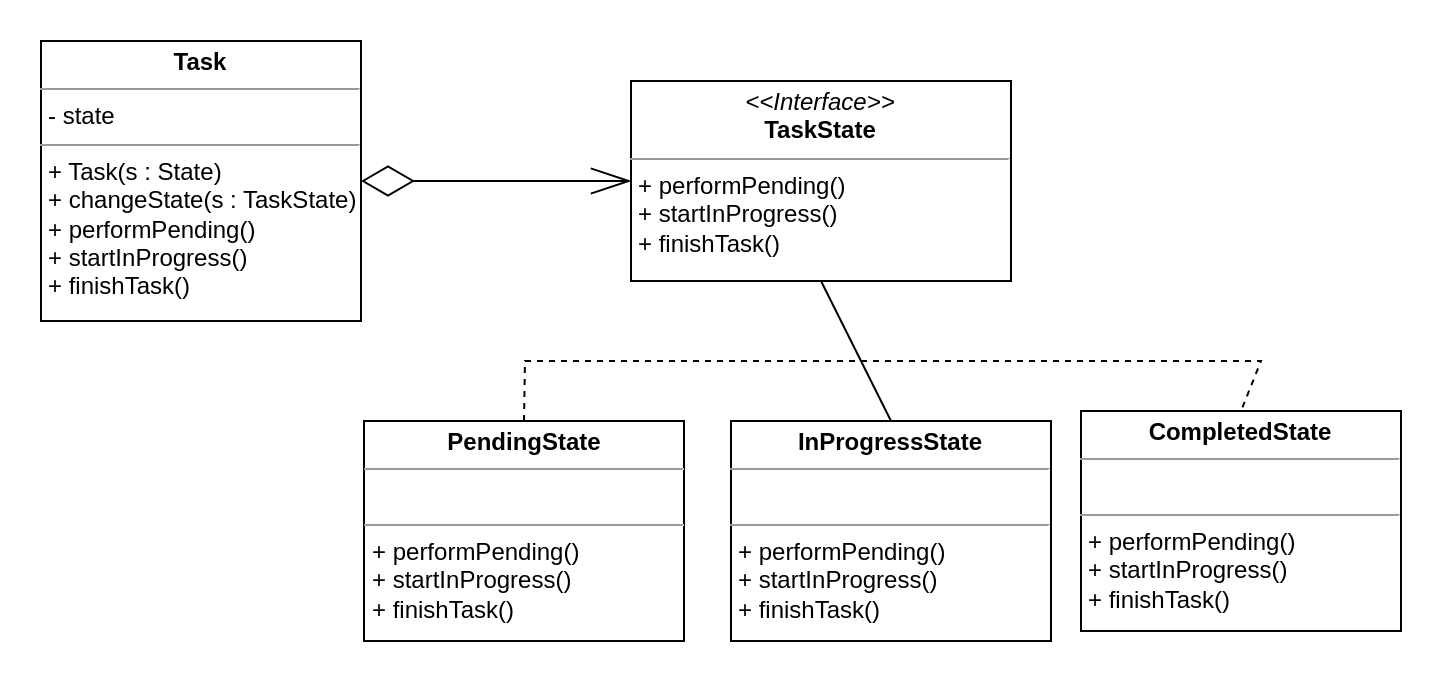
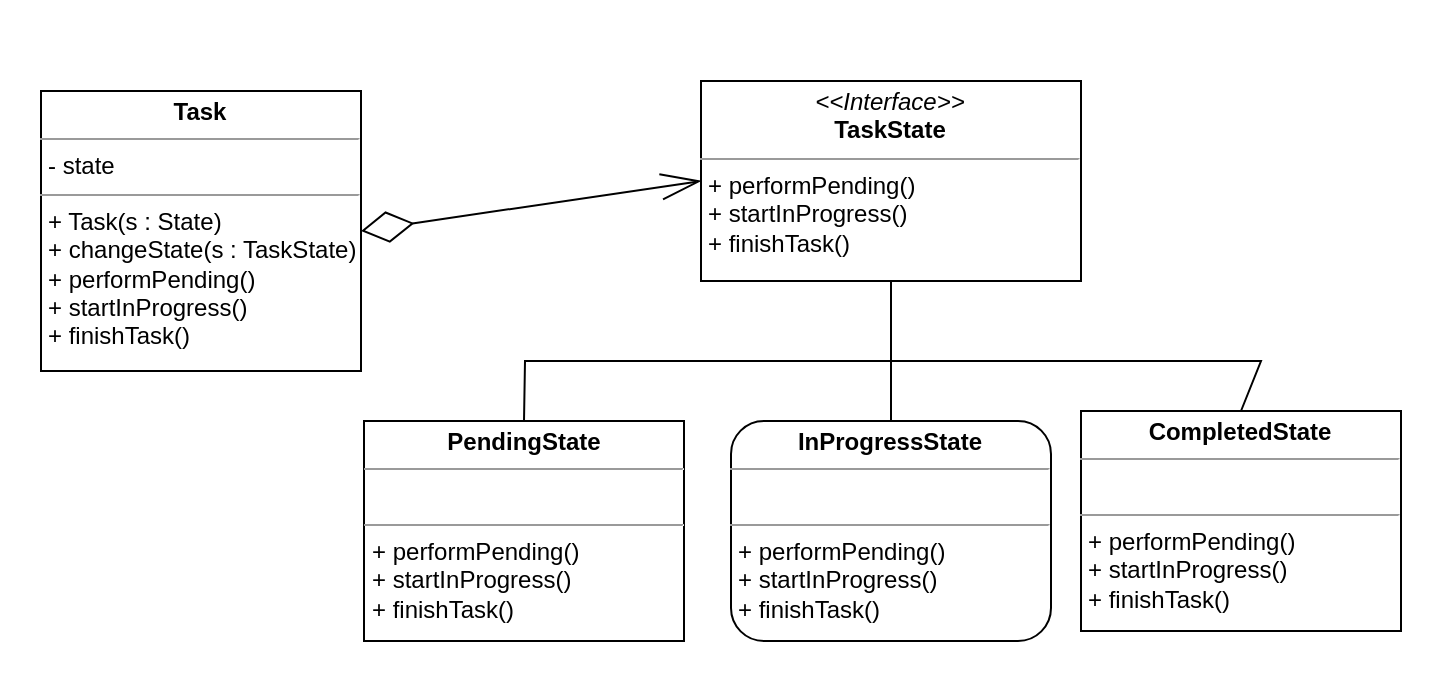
(201, 181) -> (201, 231)
(821, 181) -> (891, 181)
(1105, 361) -> (1105, 361)
(891, 531) -> (891, 531)
